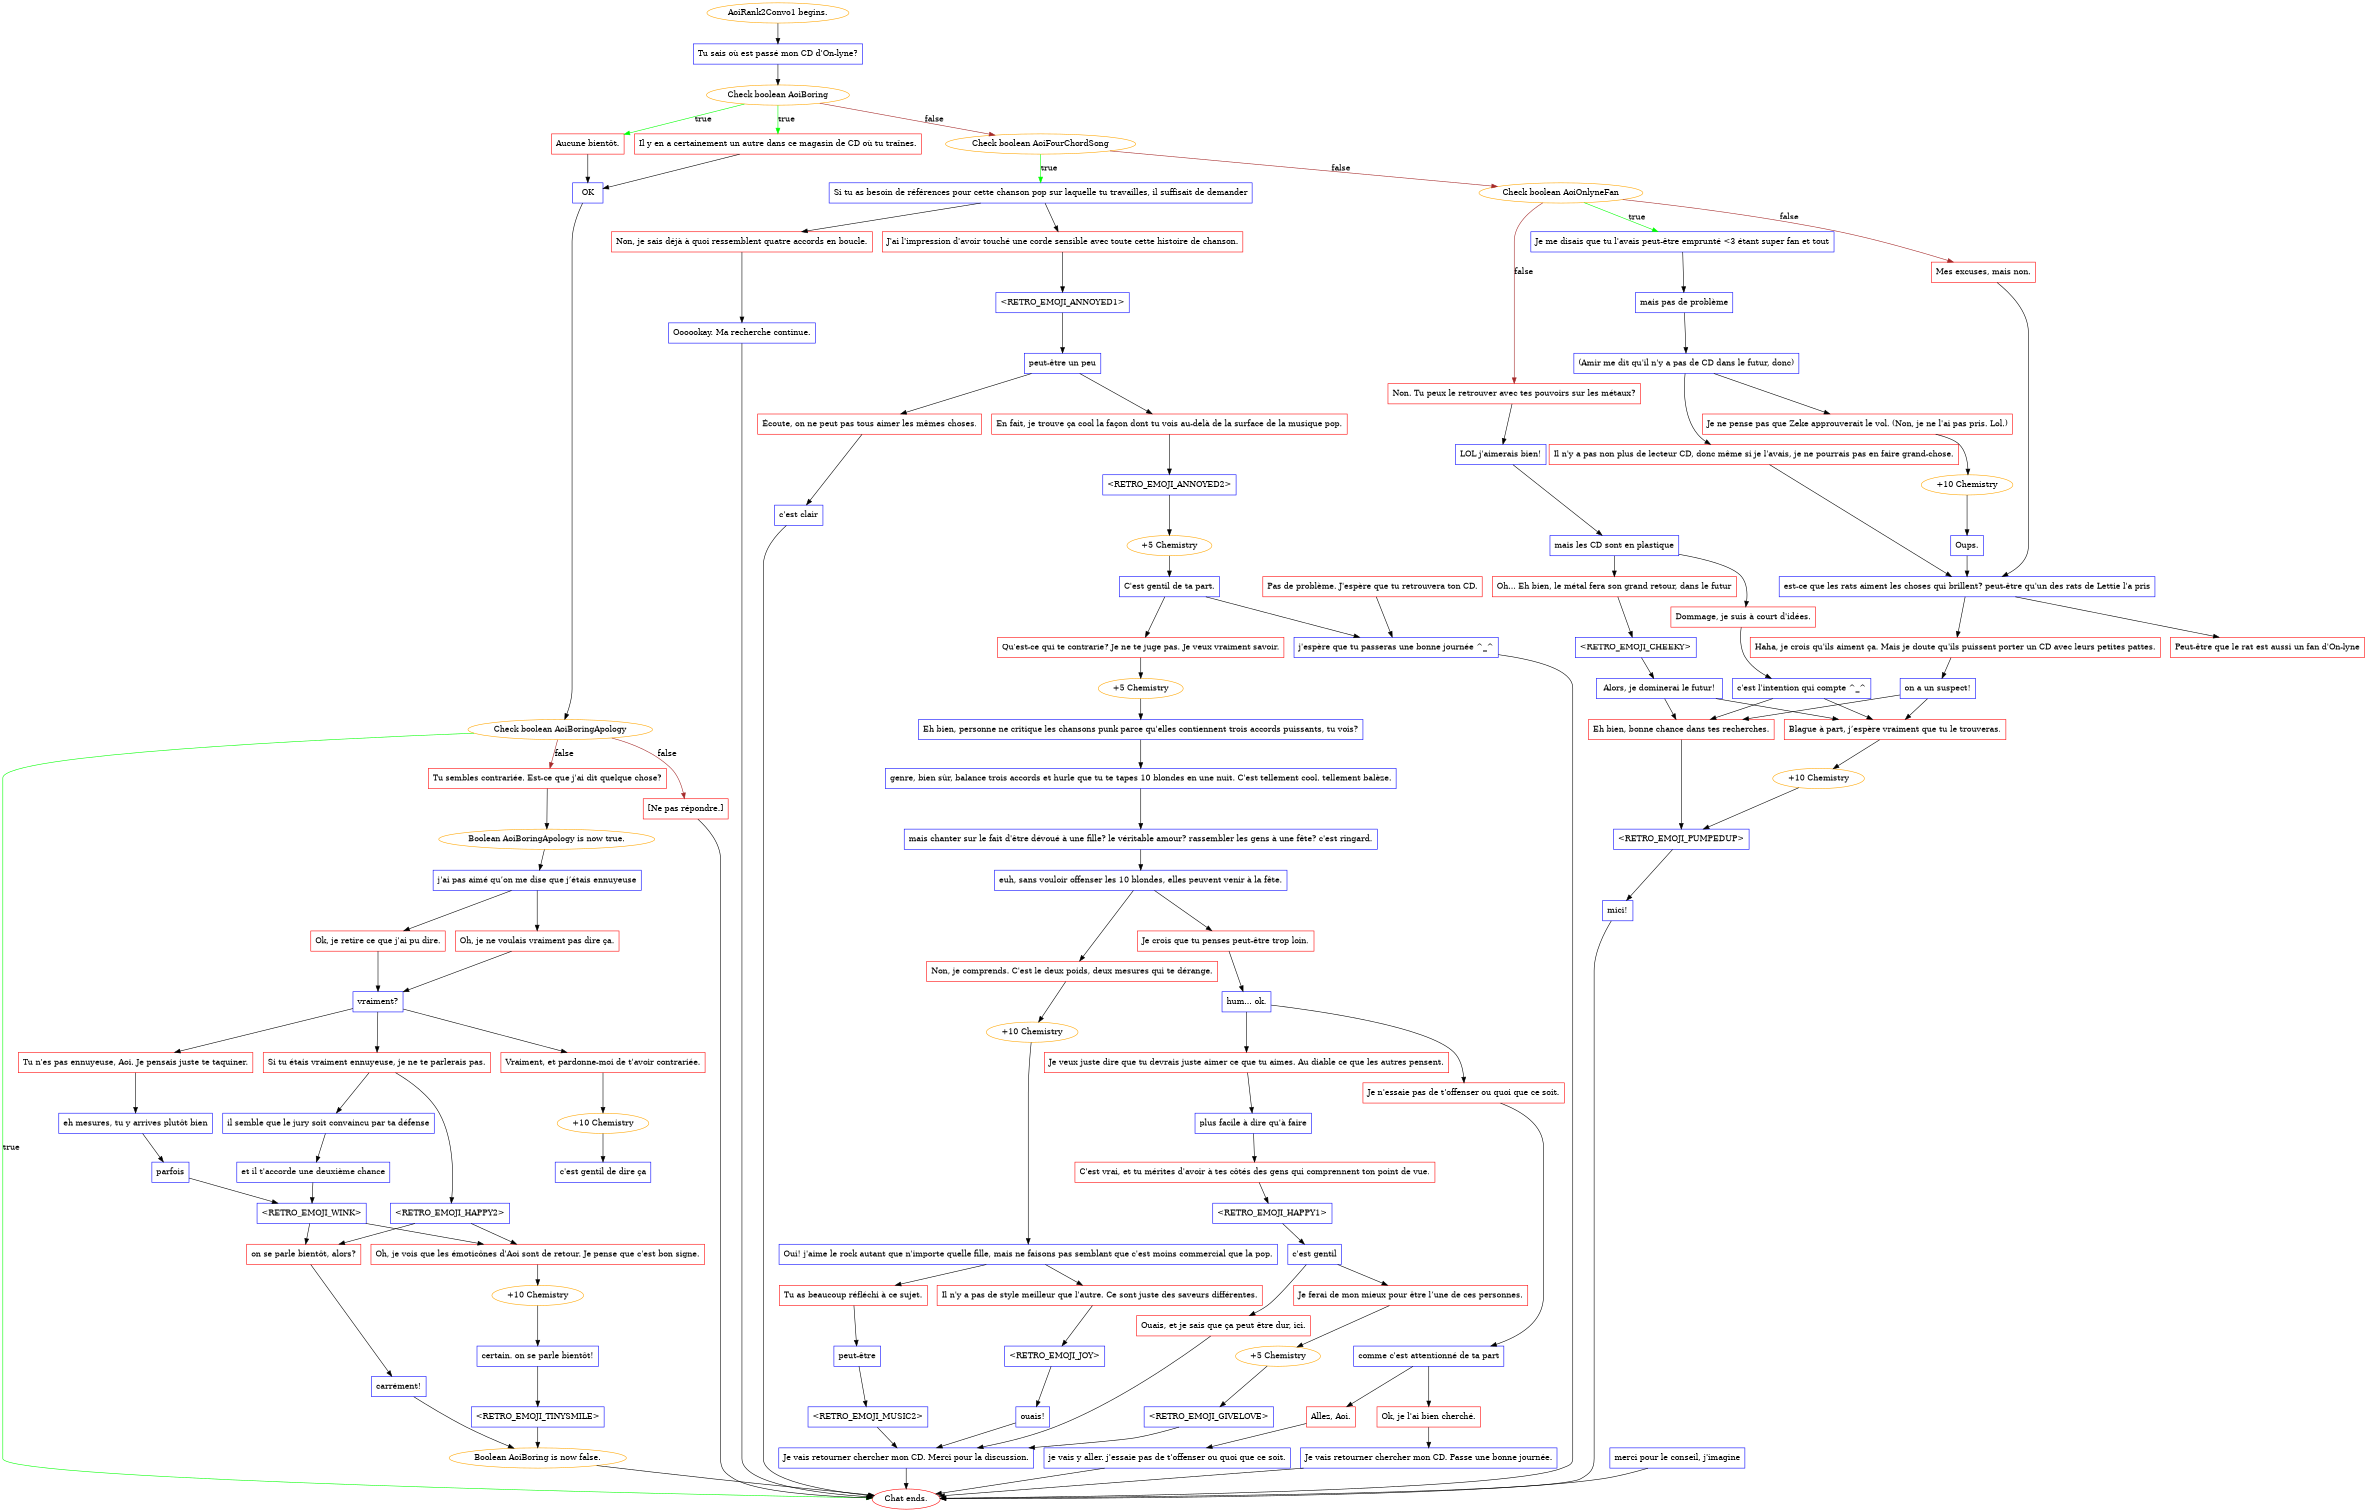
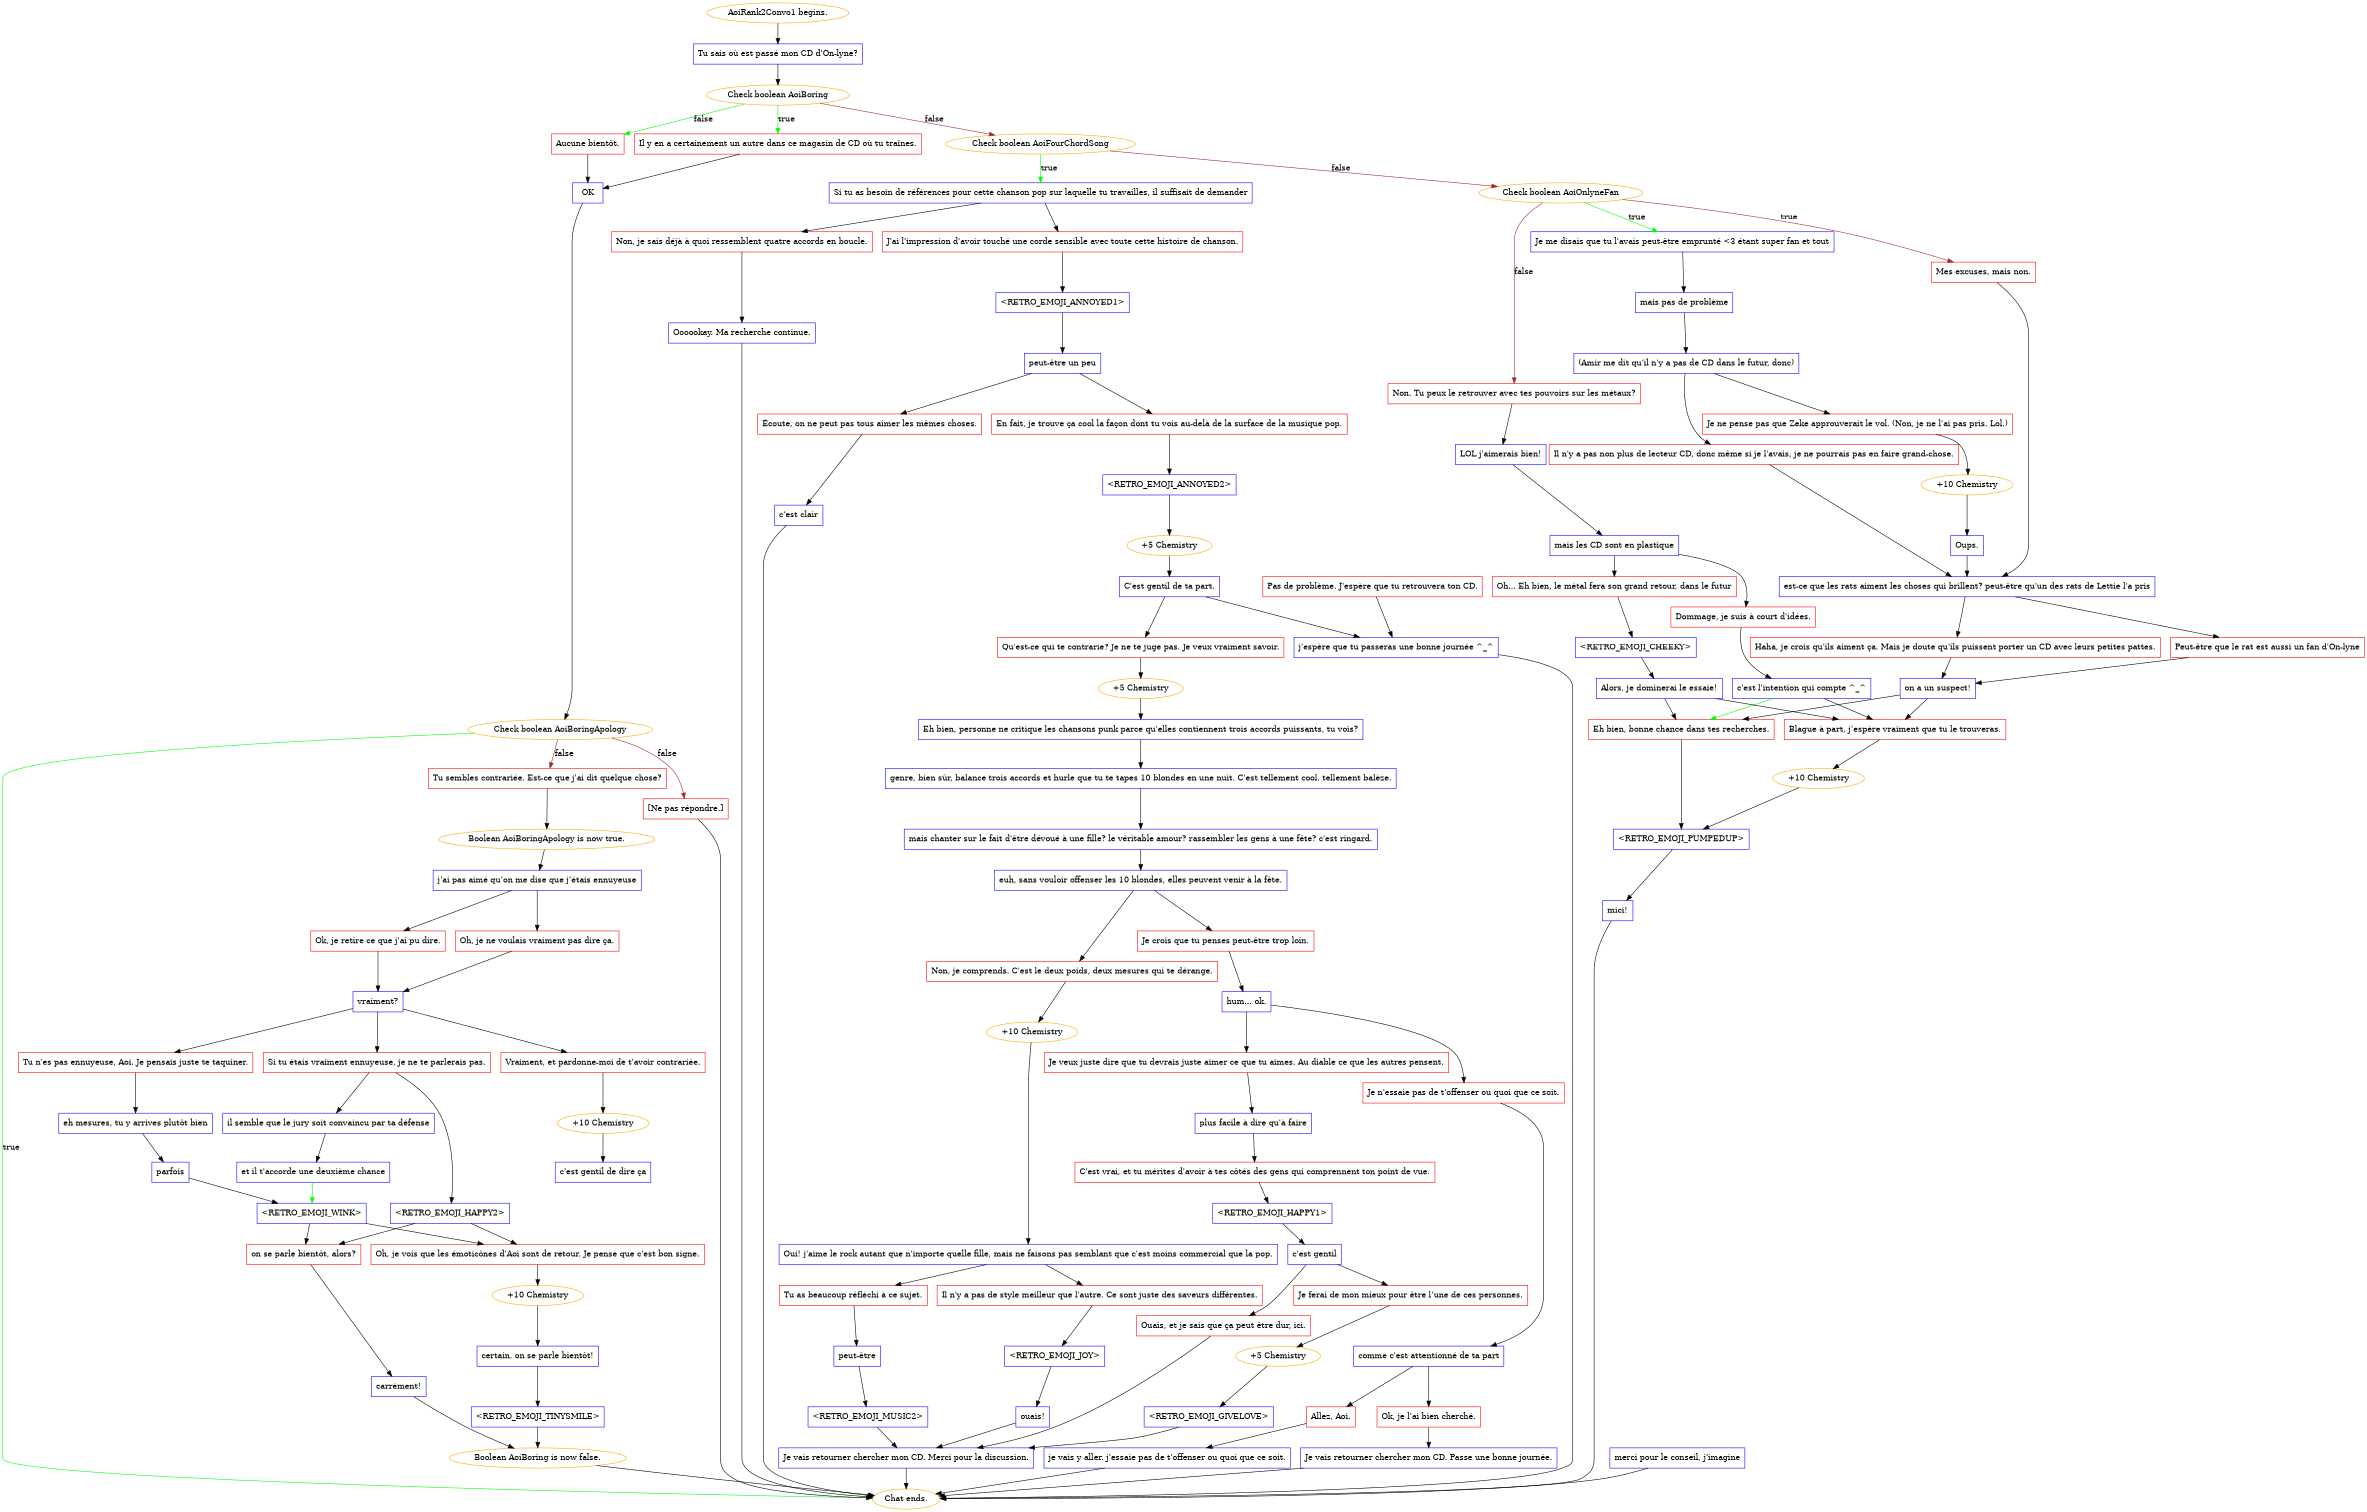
(703, 120) -> (703, 120)
(1789, 217) -> (1789, 217)
none -> (2085, 670)
(1659, 688) -> (1659, 688)
(1744, 708) -> (1744, 708)
(313, 1190) -> (313, 1190)
(906, 1499) -> (906, 1499)
